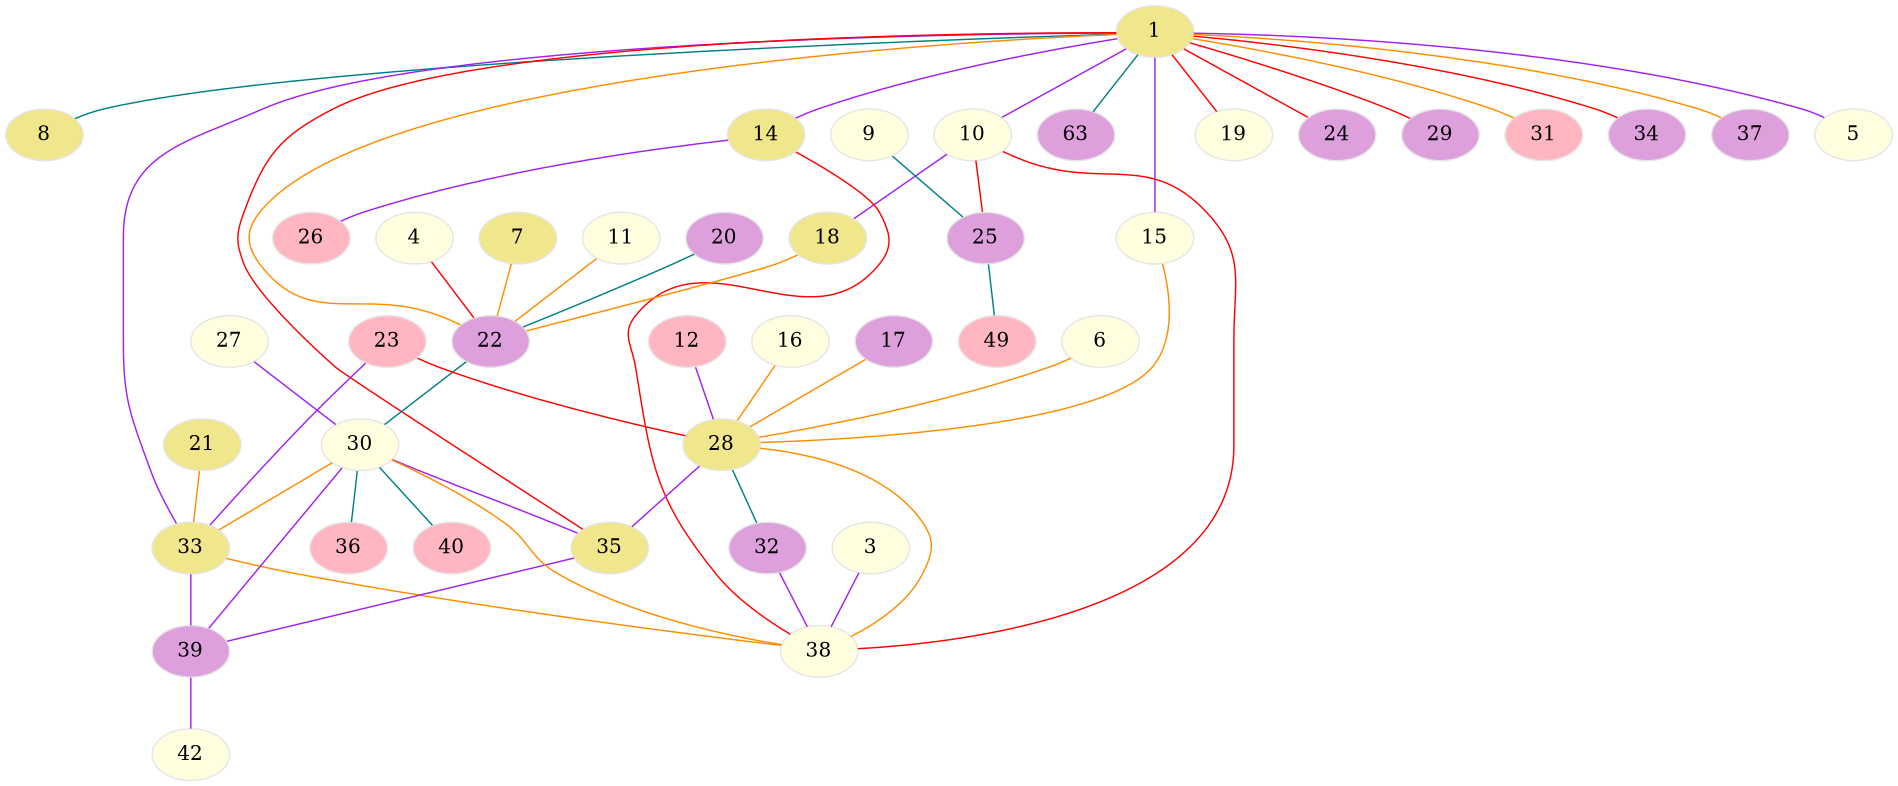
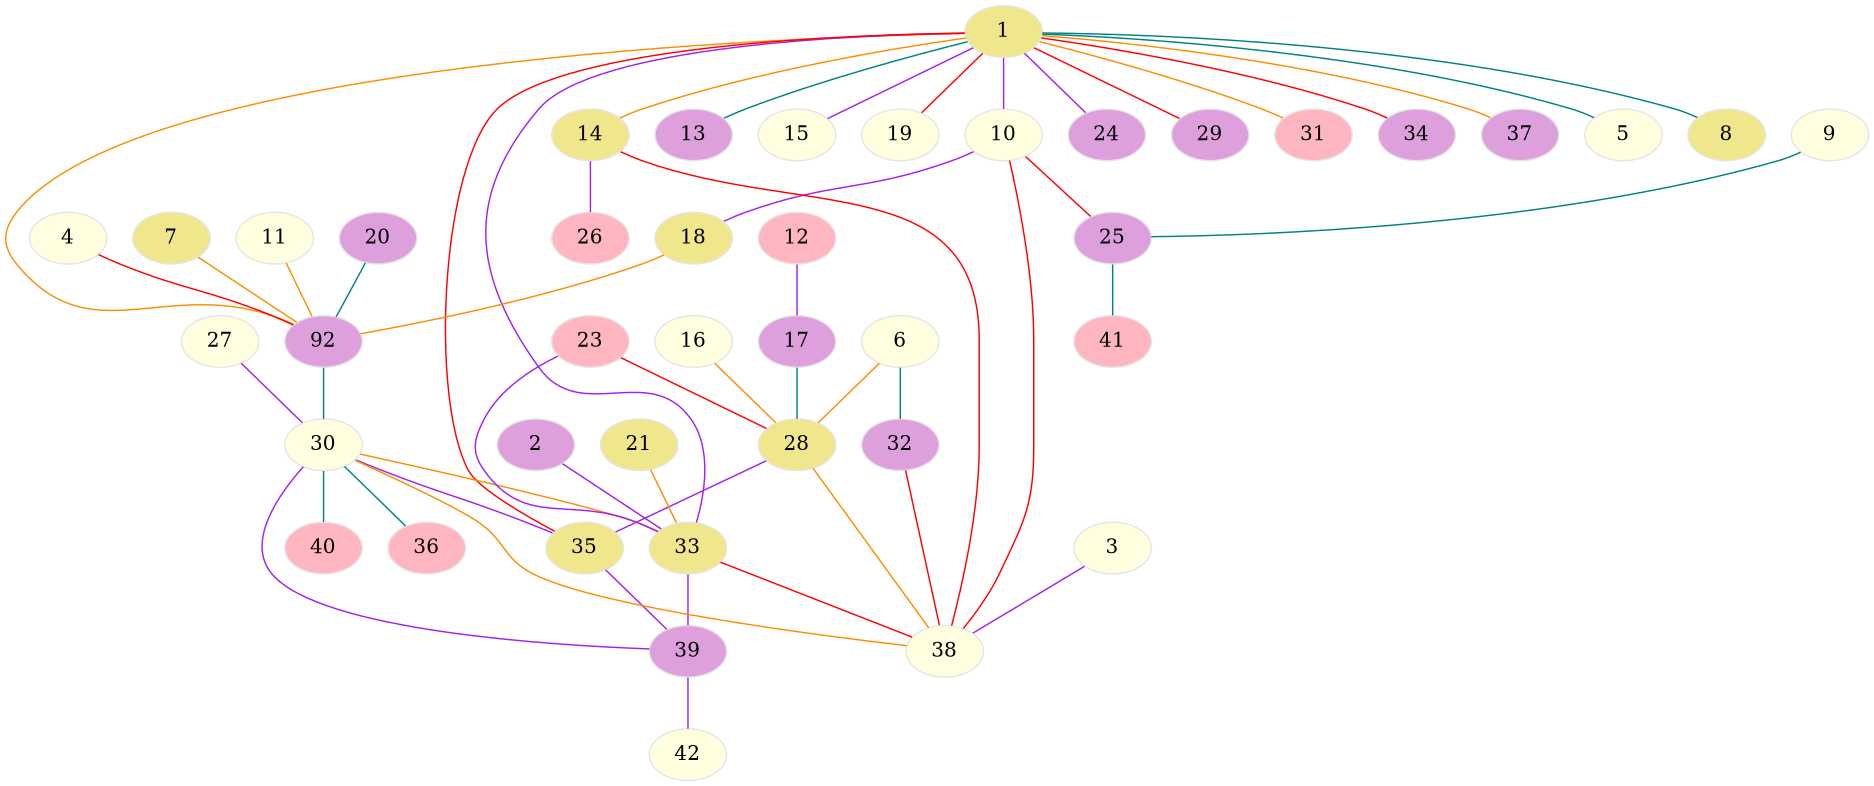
(1512, 54) -> (1321, 58)
(955, 71) -> (791, 69)
(1246, 83) -> (1055, 83)
(1076, 135) -> (694, 135)
(491, 341) -> (324, 341)
(997, 341) -> (1113, 341)
(704, 393) -> (797, 290)
(808, 393) -> (797, 393)
(1015, 419) -> none
none -> (536, 445)
(745, 497) -> (900, 393)
(793, 600) -> (922, 548)
(503, 608) -> (816, 600)
